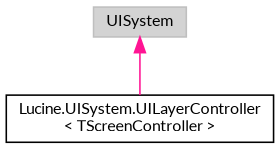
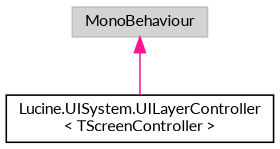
(140, 22) -> (140, 22)
